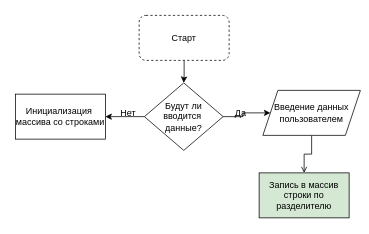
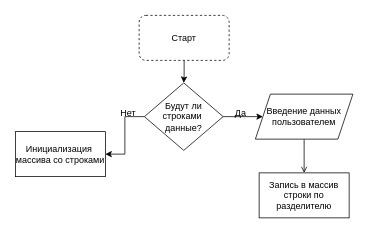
(312, 113) -> (304, 117)
(60, 117) -> (60, 154)
(184, 117) -> (184, 117)
(304, 195) -> (304, 195)
